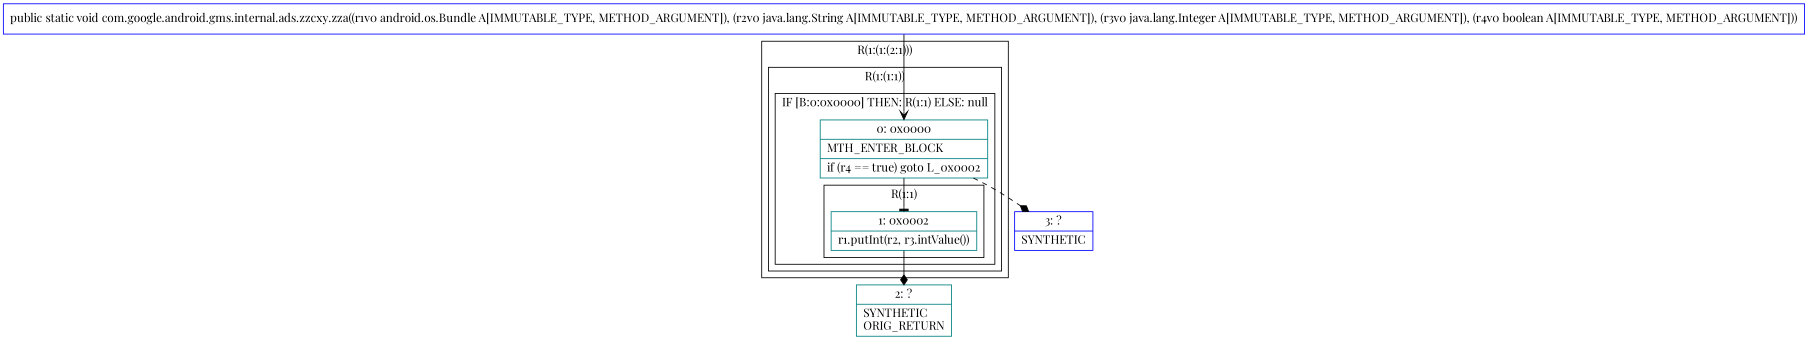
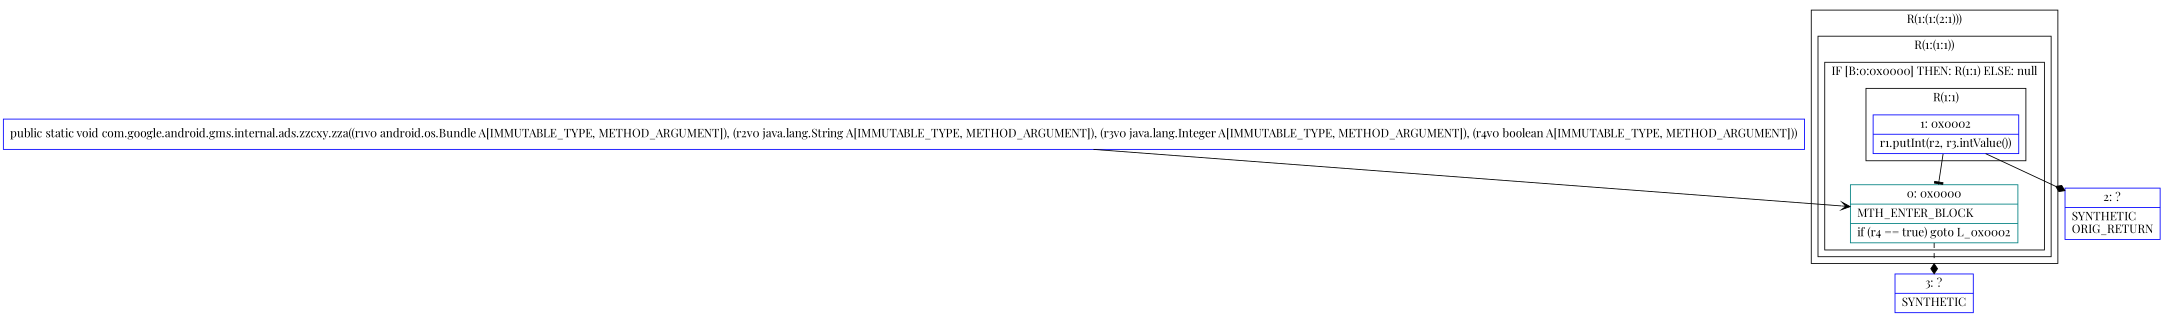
(904, 193) -> (1941, 167)
(904, 231) -> (1946, 134)
(904, 311) -> (2113, 214)
